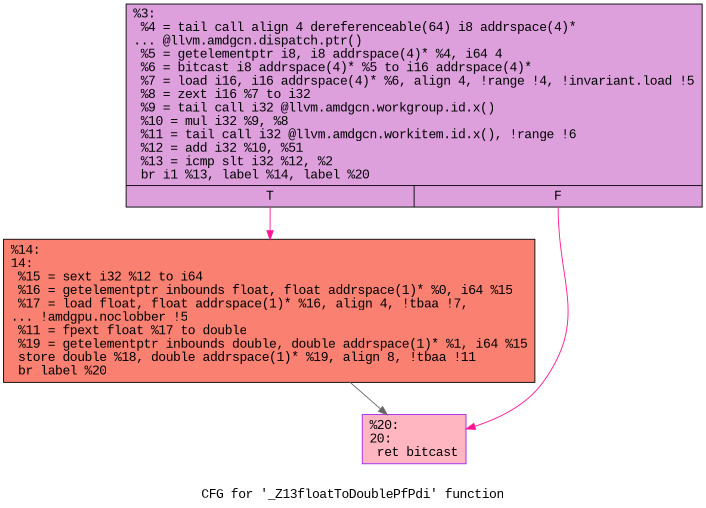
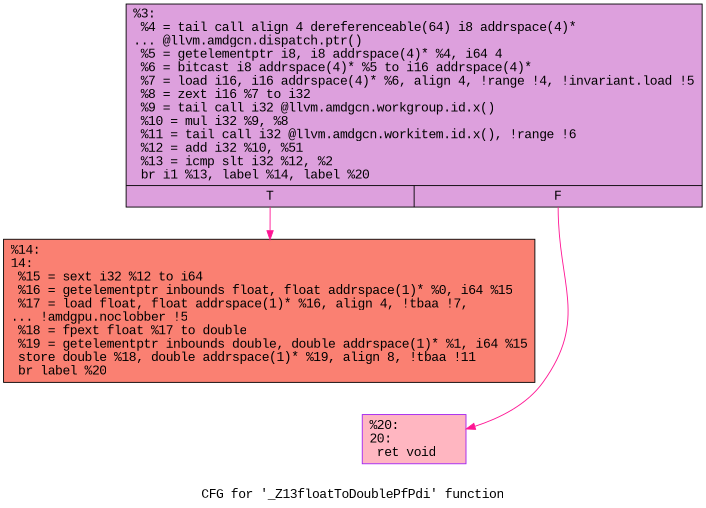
(129, 330) -> (129, 330)
(365, 395) -> none
(414, 452) -> (403, 452)
